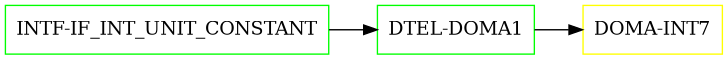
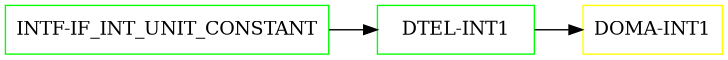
(456, 30) -> (456, 30)
(653, 30) -> (653, 30)
